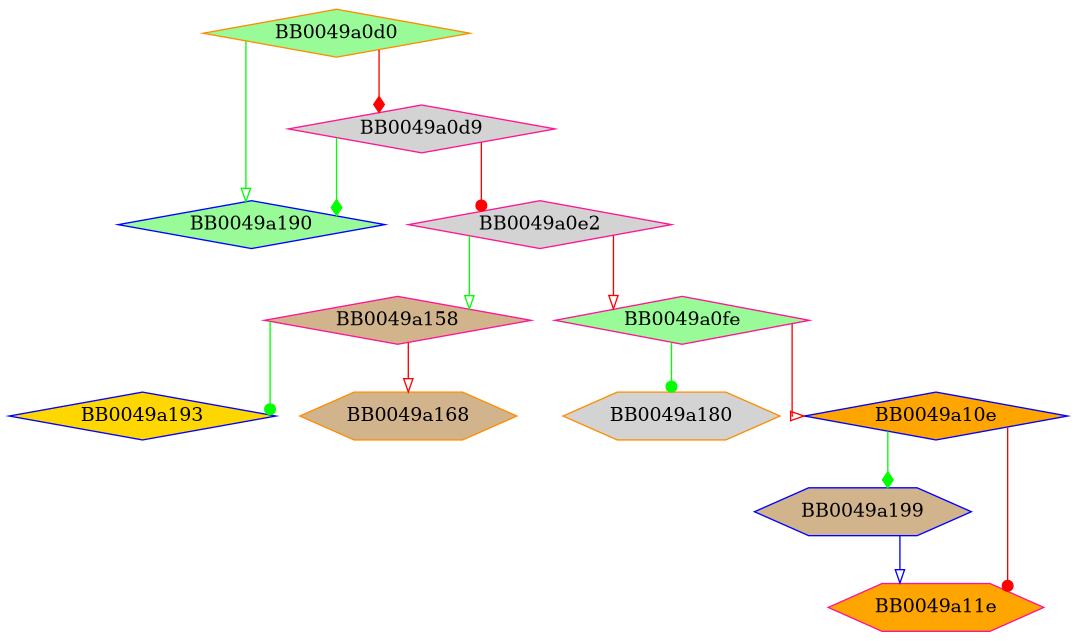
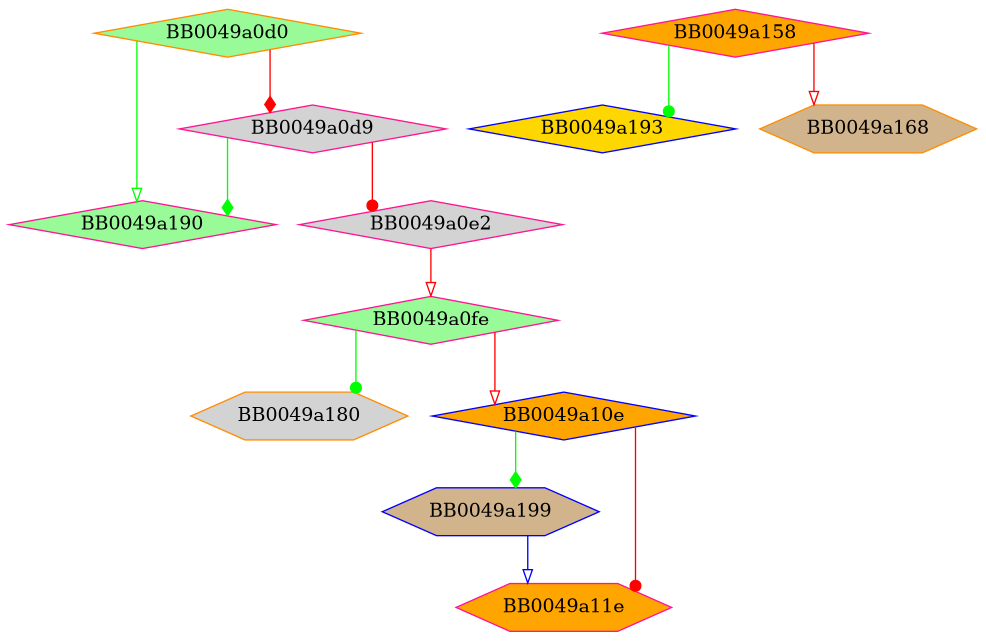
(251, 225) -> (142, 225)
(469, 266) -> none
(398, 320) -> (735, 33)
